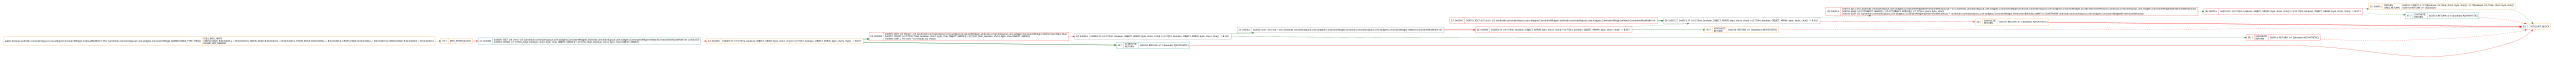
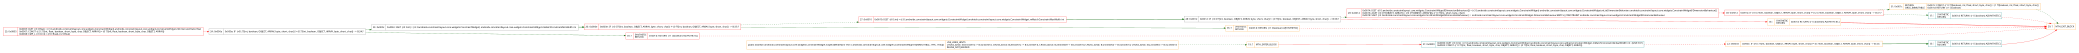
(2392, 8) -> (1915, 8)
(2200, 11) -> (1721, 13)
(1655, 25) -> (799, 24)
(1459, 30) -> (580, 27)
(865, 39) -> none
